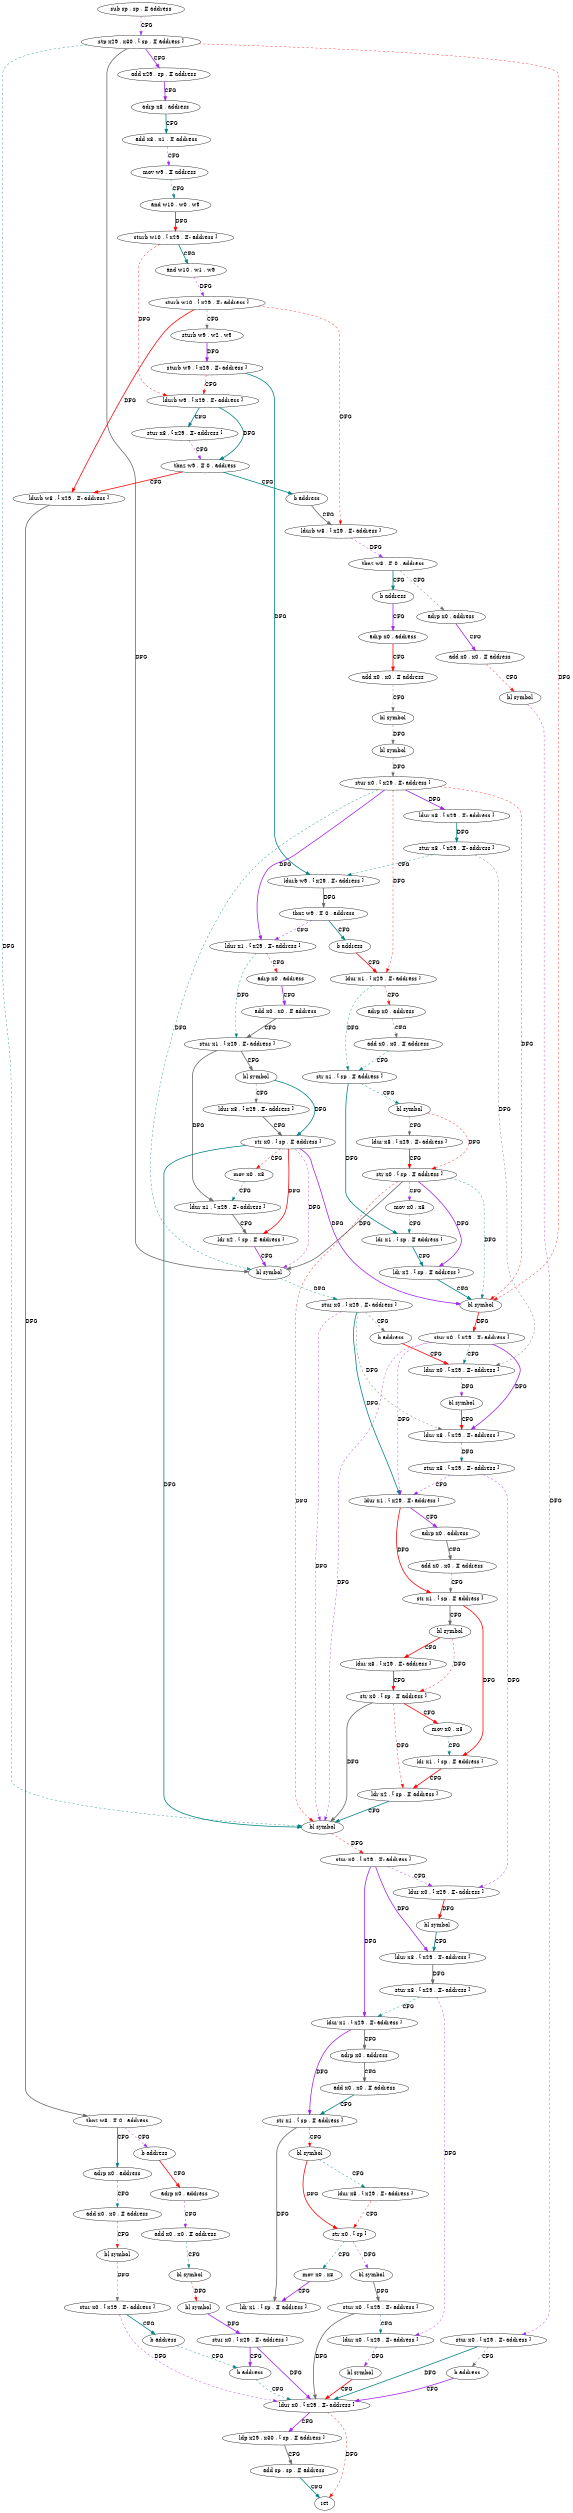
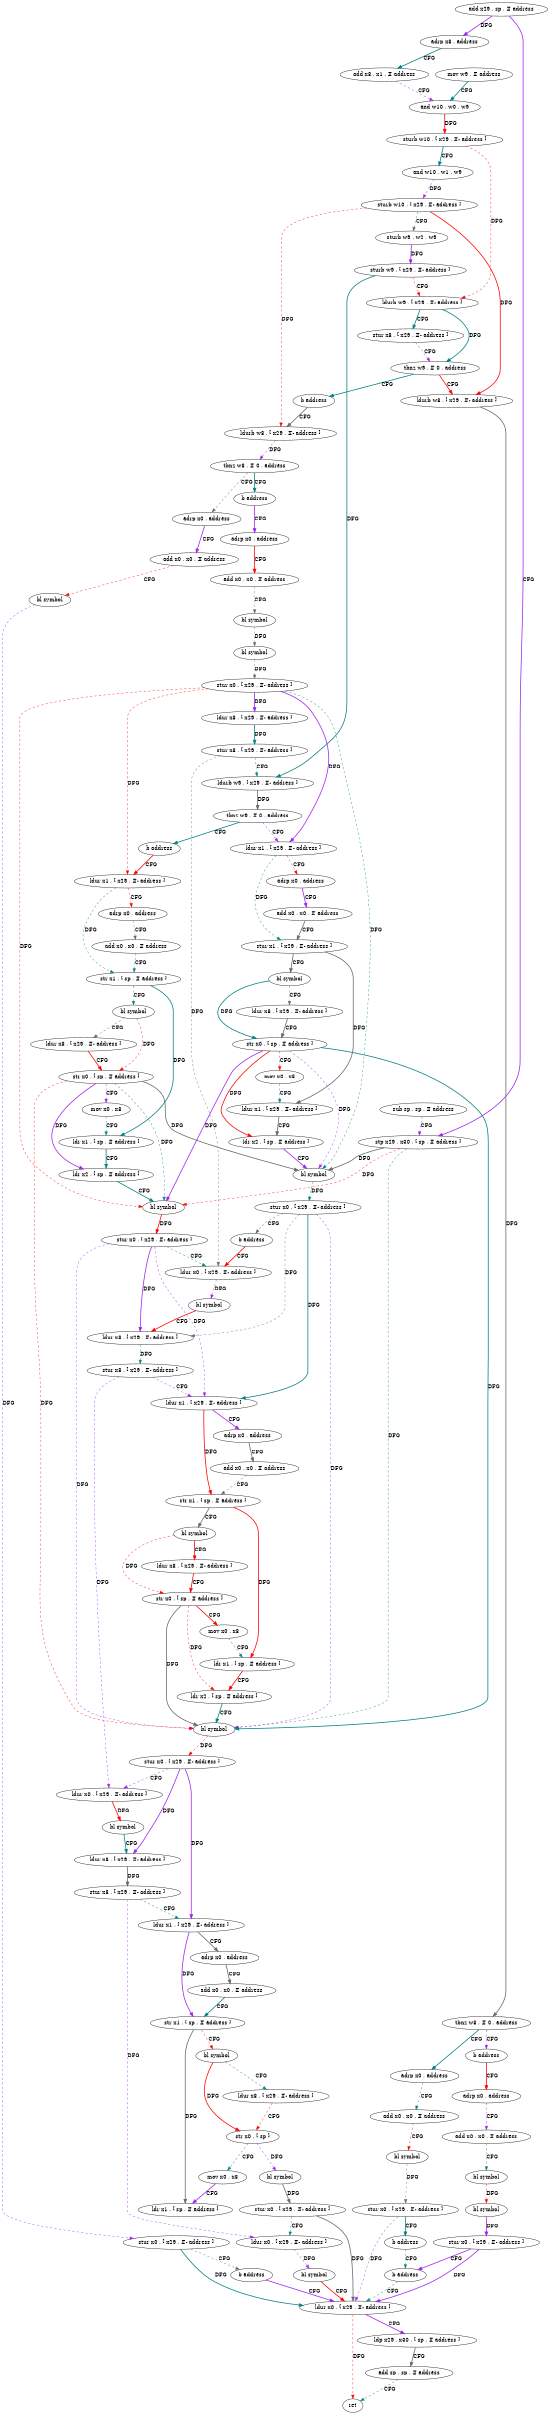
(151, 57) -> (523, 593)
(171, 91) -> (487, 26)
(168, 154) -> (413, 90)
(172, 187) -> (461, 90)
(308, 2486) -> (381, 2389)
